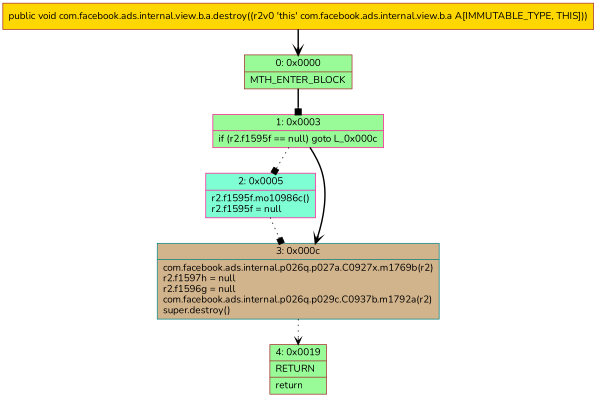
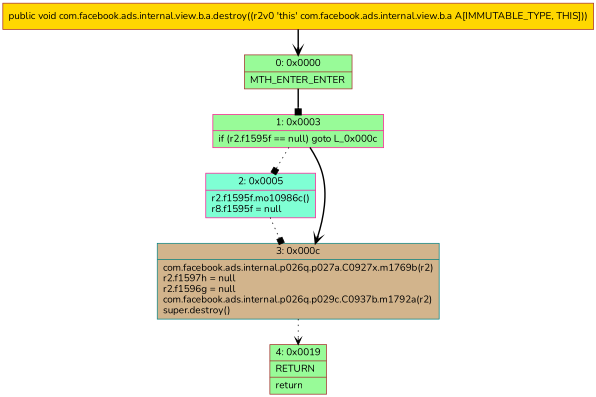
(298, 80) -> (298, 80)
(247, 209) -> (247, 209)
